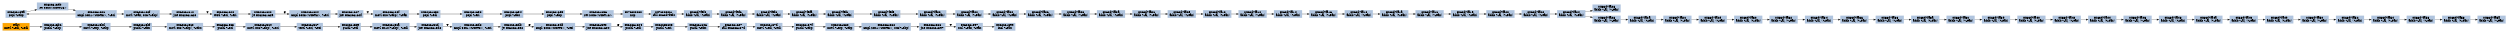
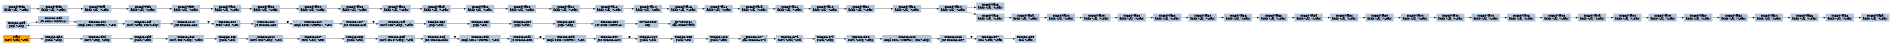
(698, 14) -> none
(664, 27) -> (683, 39)
